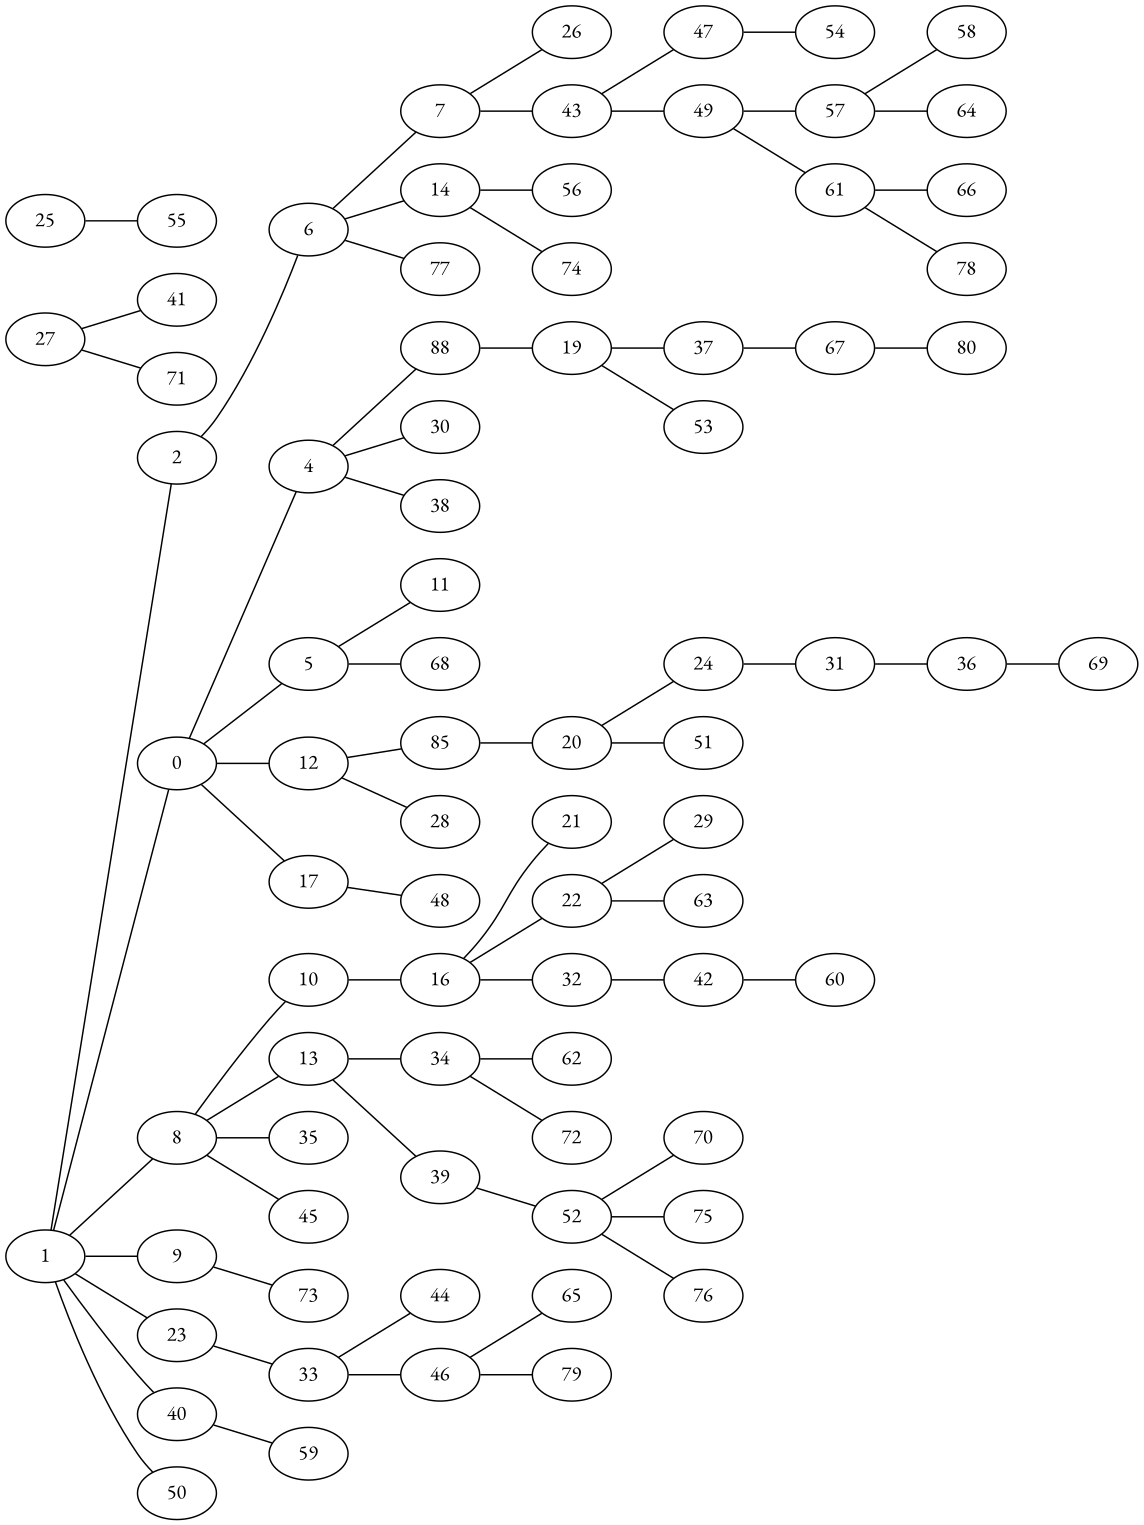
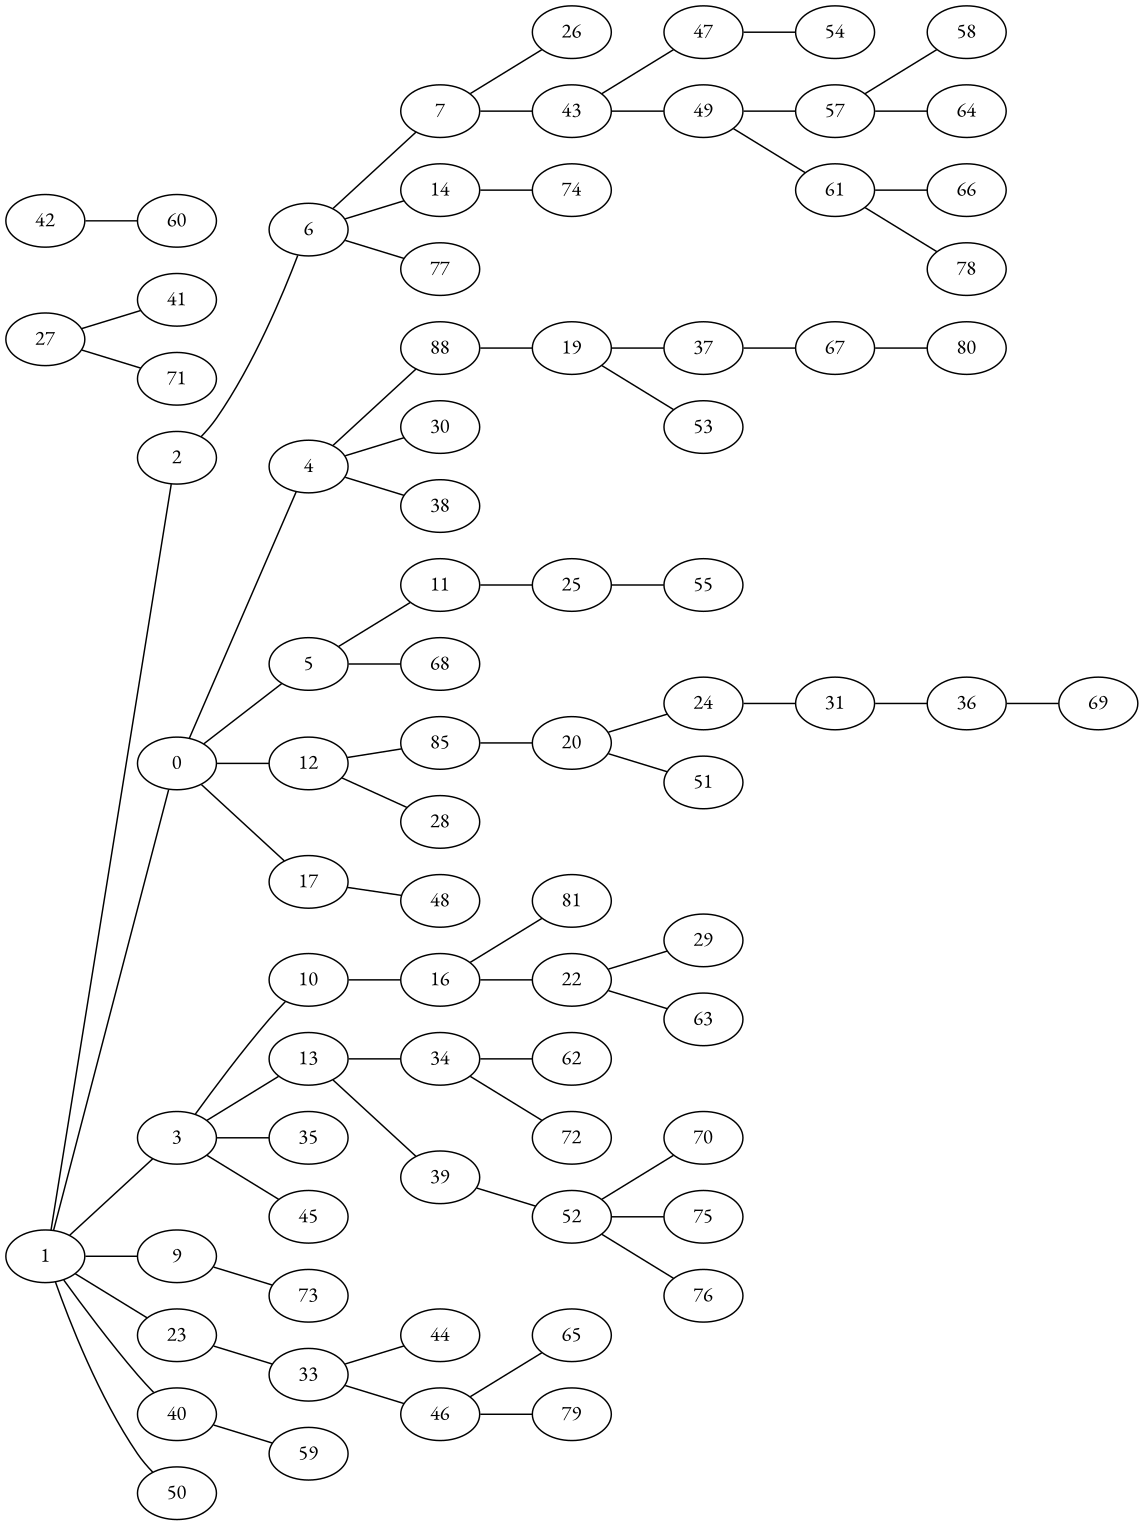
(572, 190) -> none
none -> (506, 585)
(572, 822) -> (572, 901)
(572, 980) -> none
(177, 1138) -> (177, 1138)
